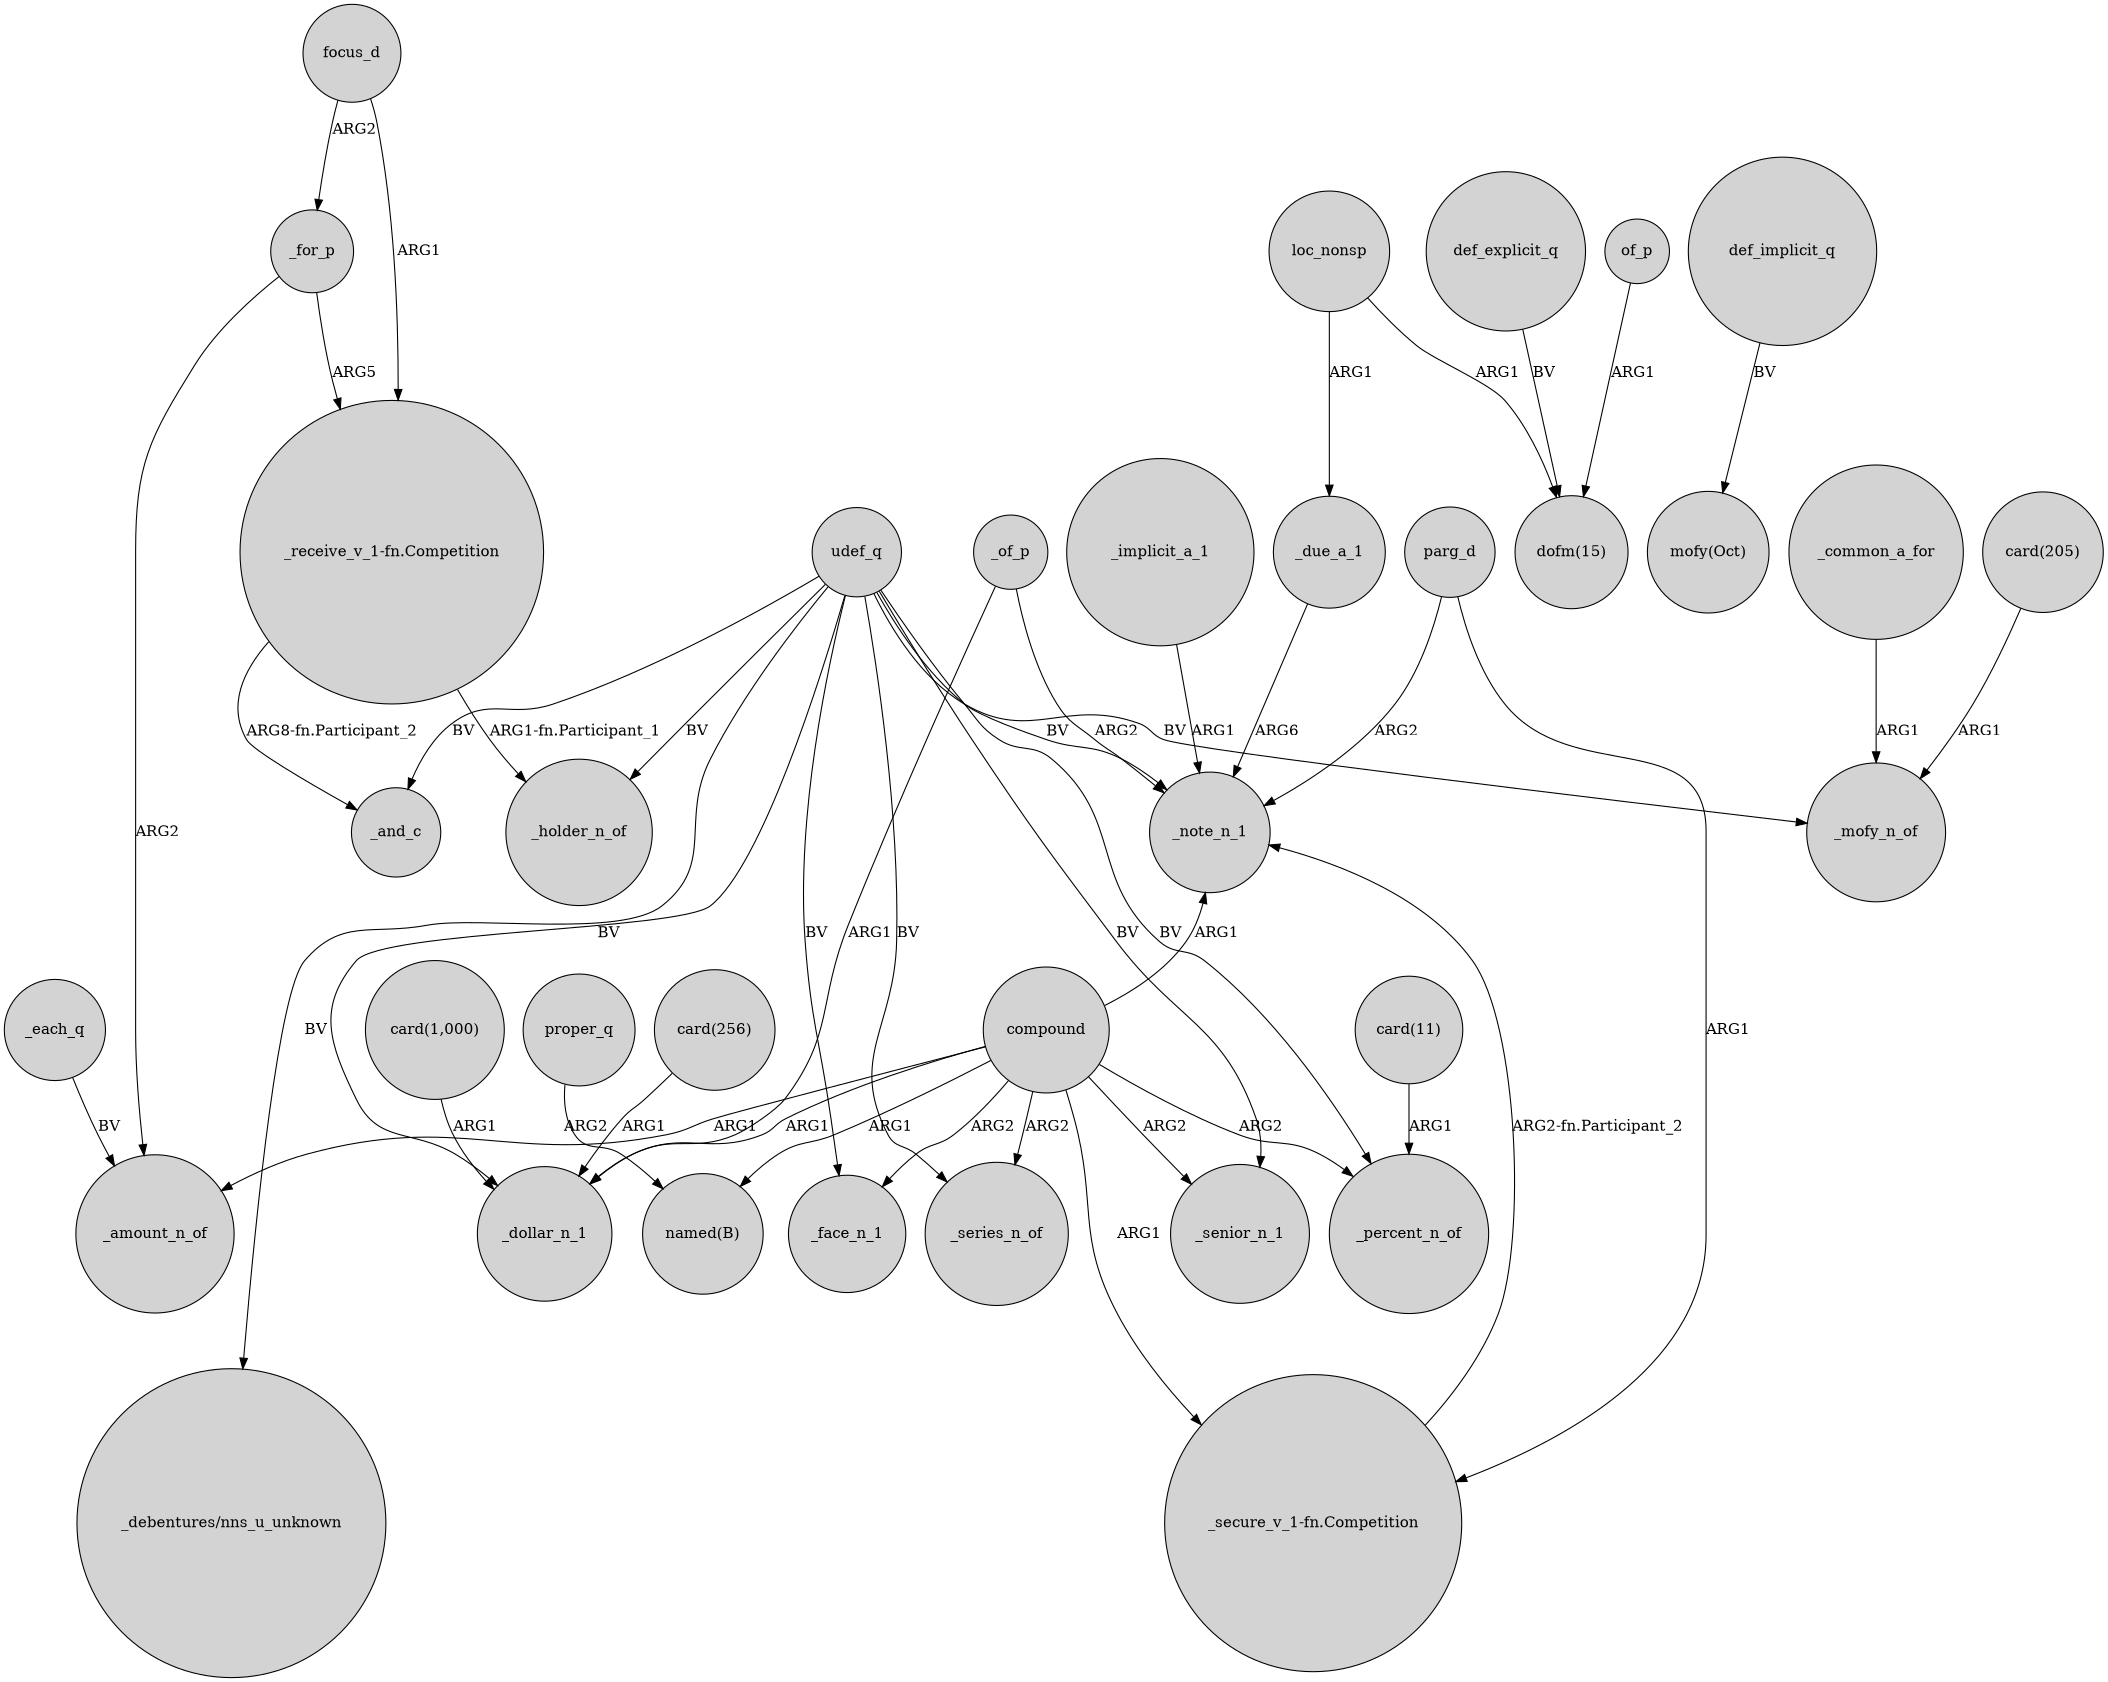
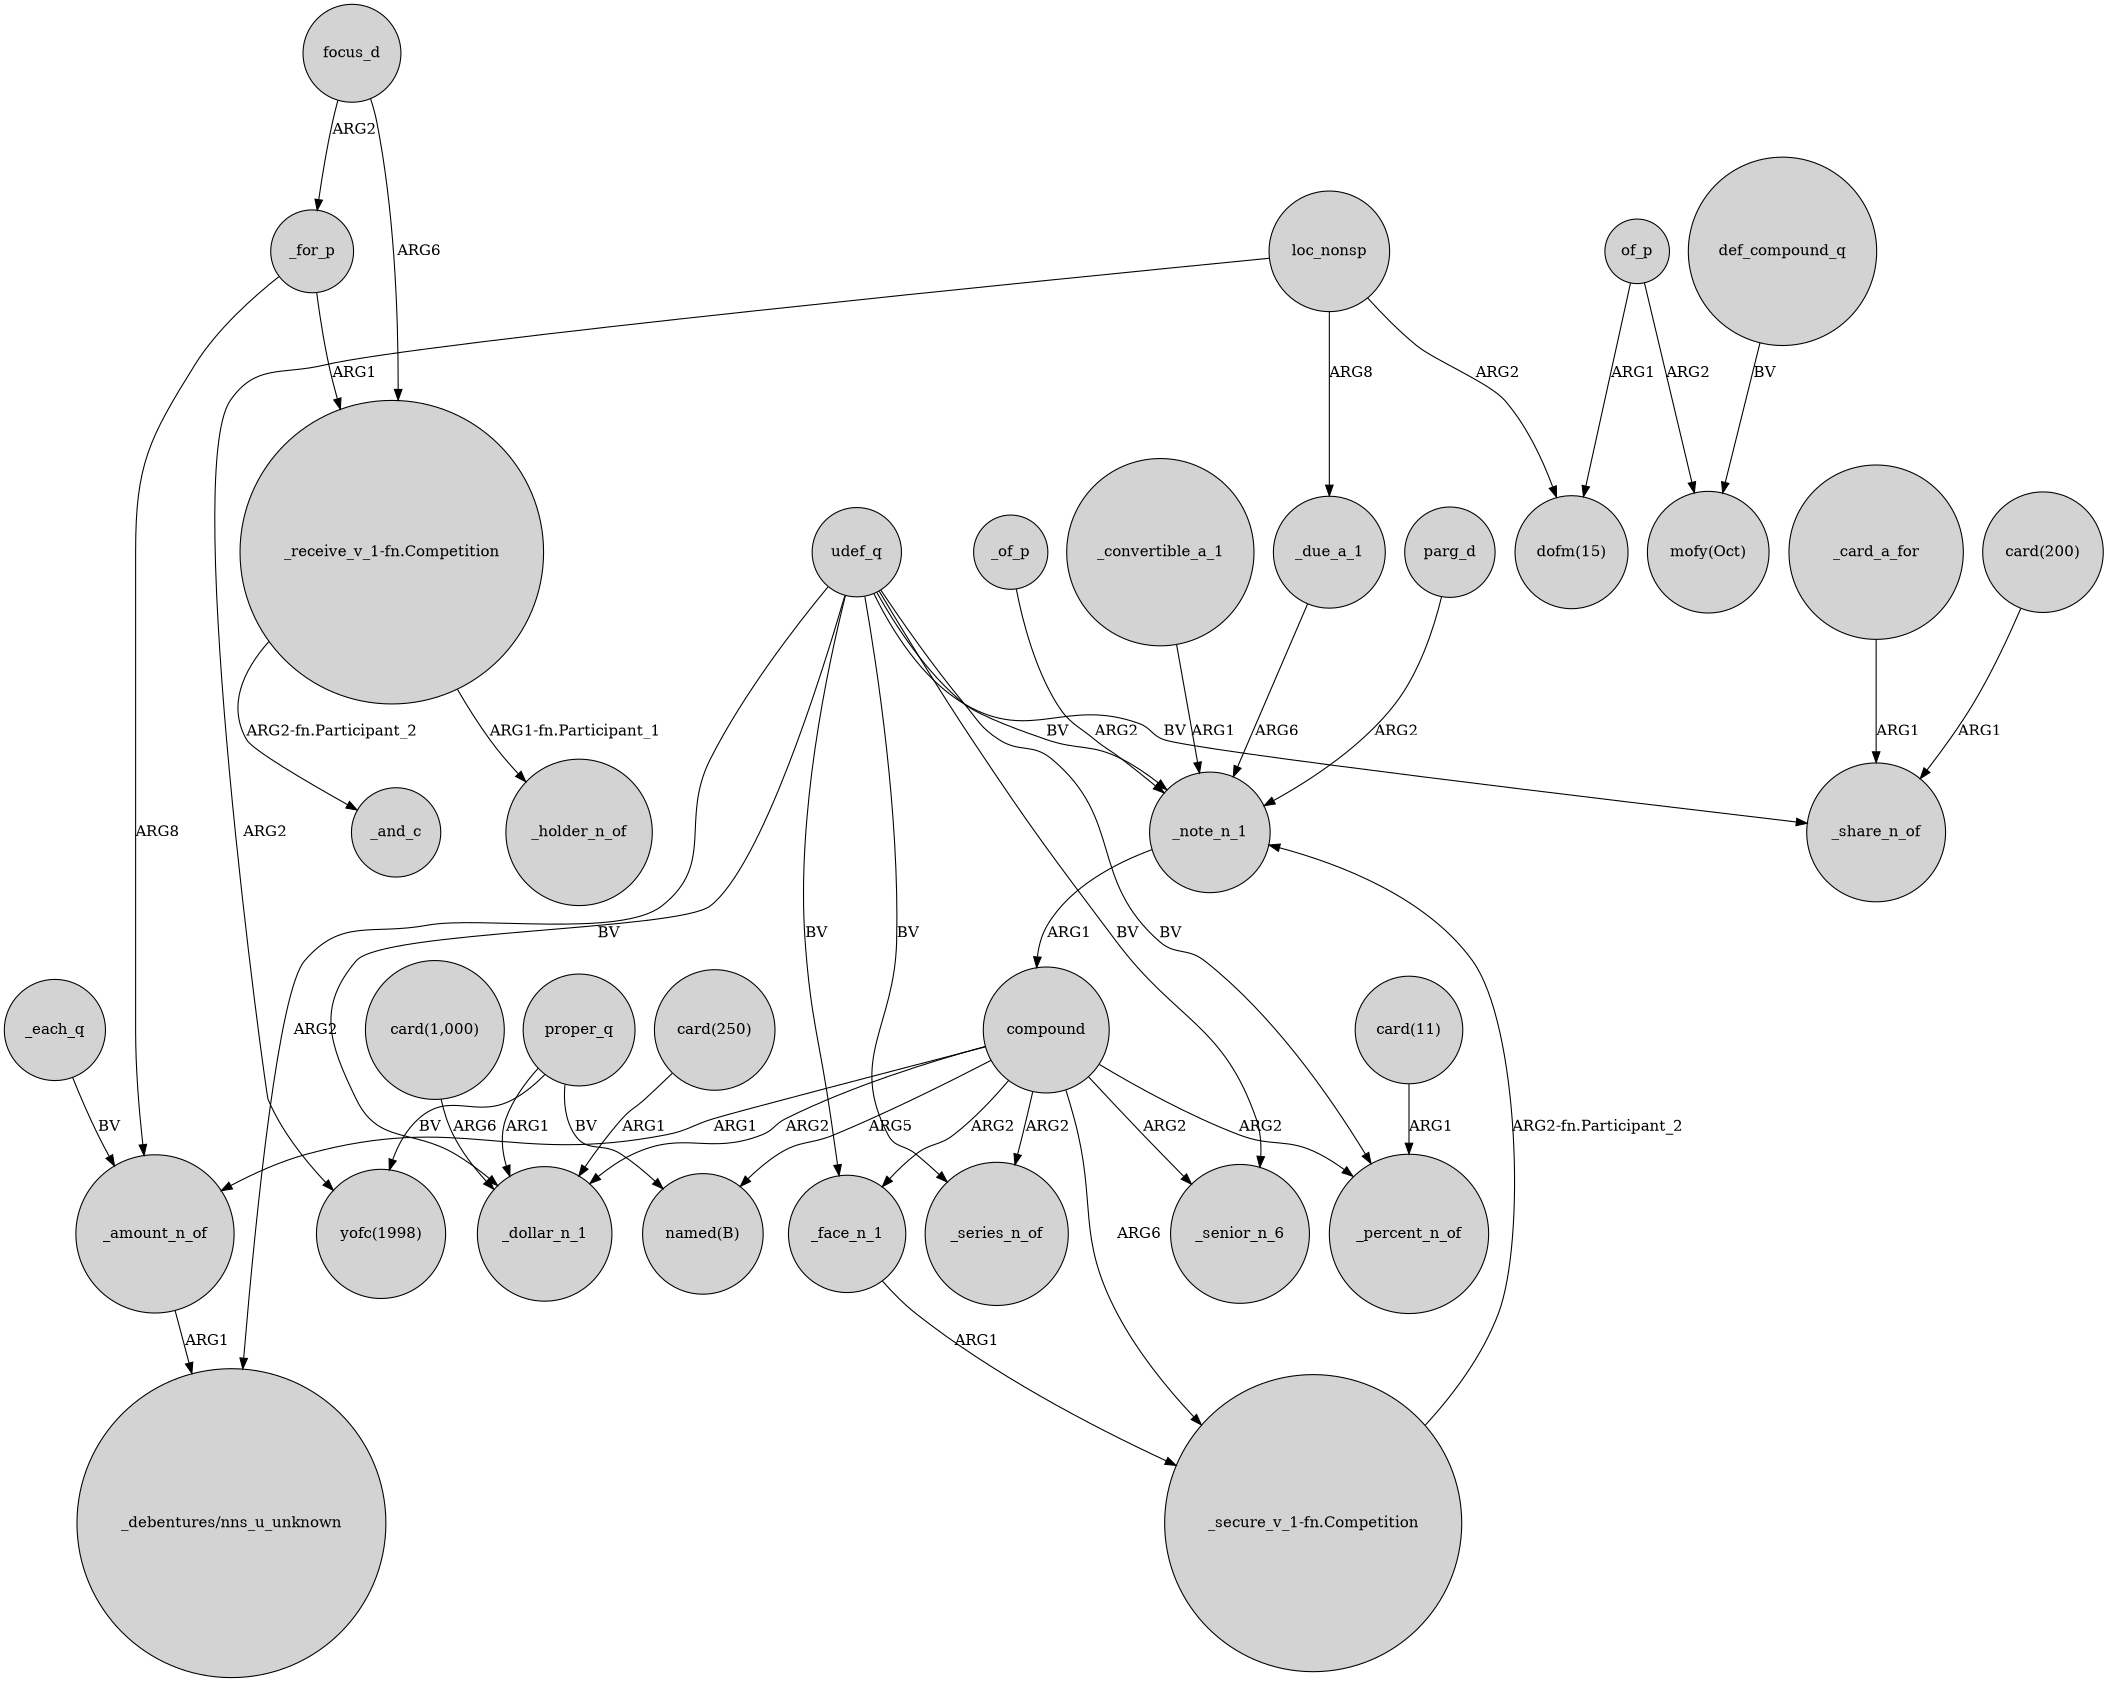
(419, 251) -> (419, 251)
(1506, 251) -> none
(1782, 251) -> (1782, 251)
(355, 373) -> (355, 373)
(1351, 373) -> (1351, 373)
(1498, 373) -> (1498, 373)
none -> (1668, 382)
(1160, 552) -> (1160, 552)
(1876, 552) -> (1876, 552)
(2043, 552) -> (2043, 552)
(732, 678) -> none
(610, 683) -> none
(332, 731) -> (332, 731)
(158, 832) -> (158, 832)
(1876, 832) -> (1876, 832)
(844, 937) -> (508, 1113)
(1165, 965) -> (1083, 886)
(1706, 1027) -> (1017, 1382)
(316, 1030) -> (316, 1030)
(715, 1030) -> (715, 1030)
(475, 1127) -> (475, 1127)
(586, 1127) -> (586, 1127)
(808, 1127) -> (808, 1127)
(891, 1127) -> (891, 1127)
none -> (381, 1234)
(1139, 1234) -> (1139, 1234)
(1240, 1234) -> (1240, 1234)
none -> (182, 1337)
